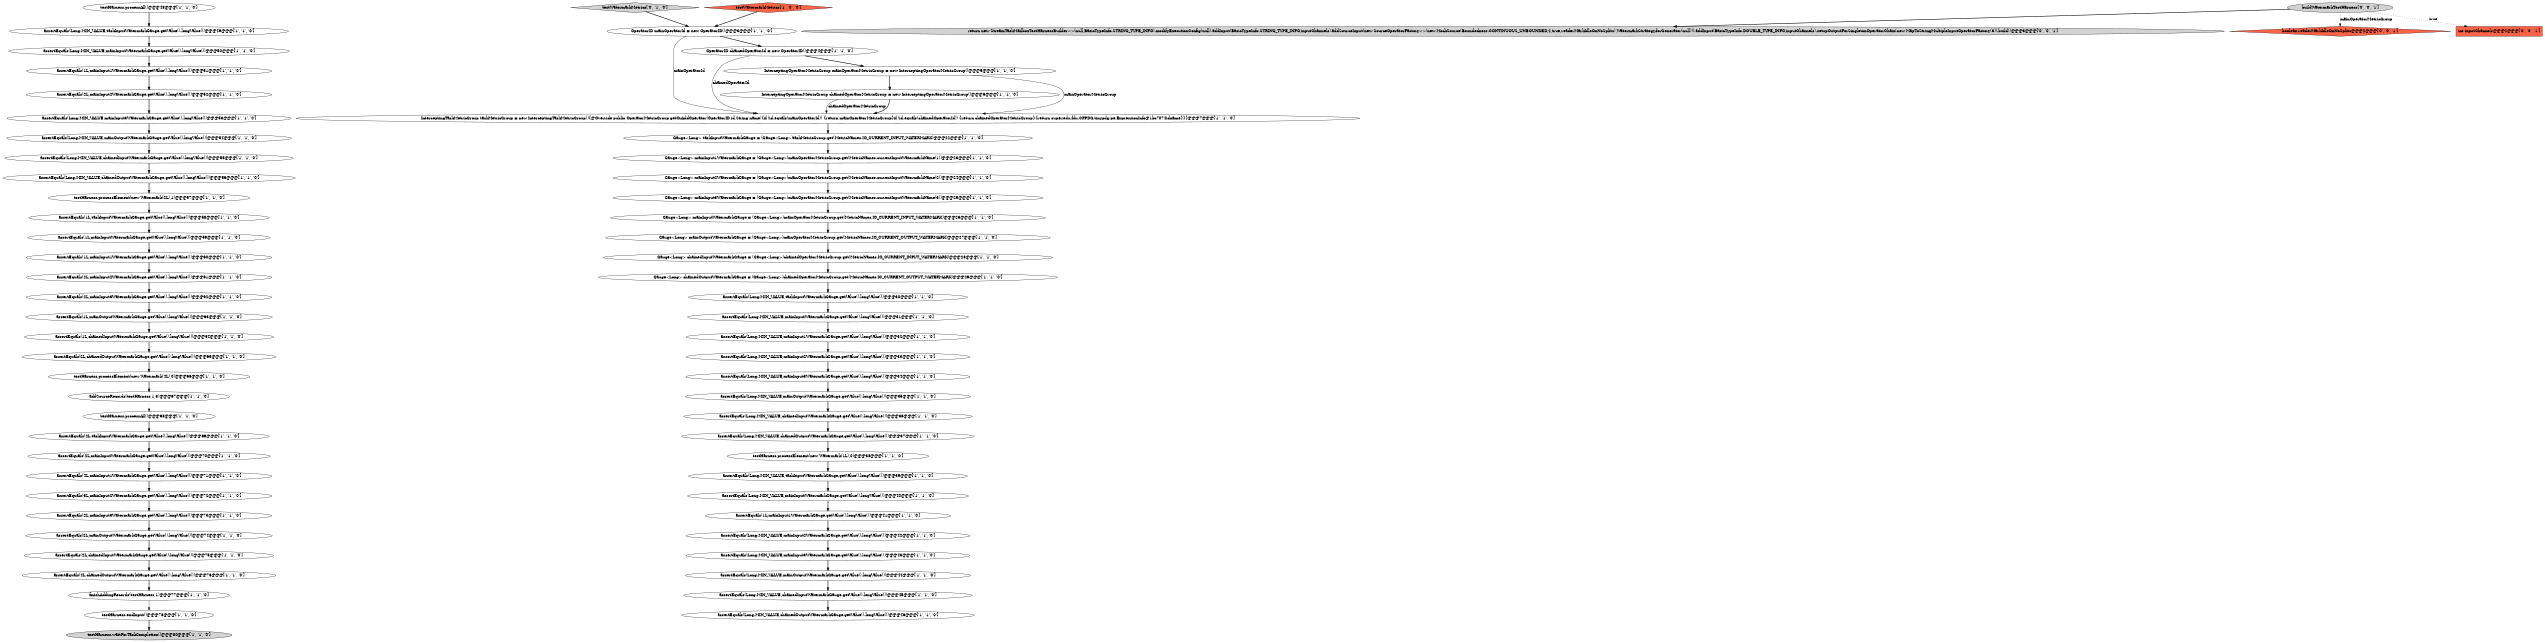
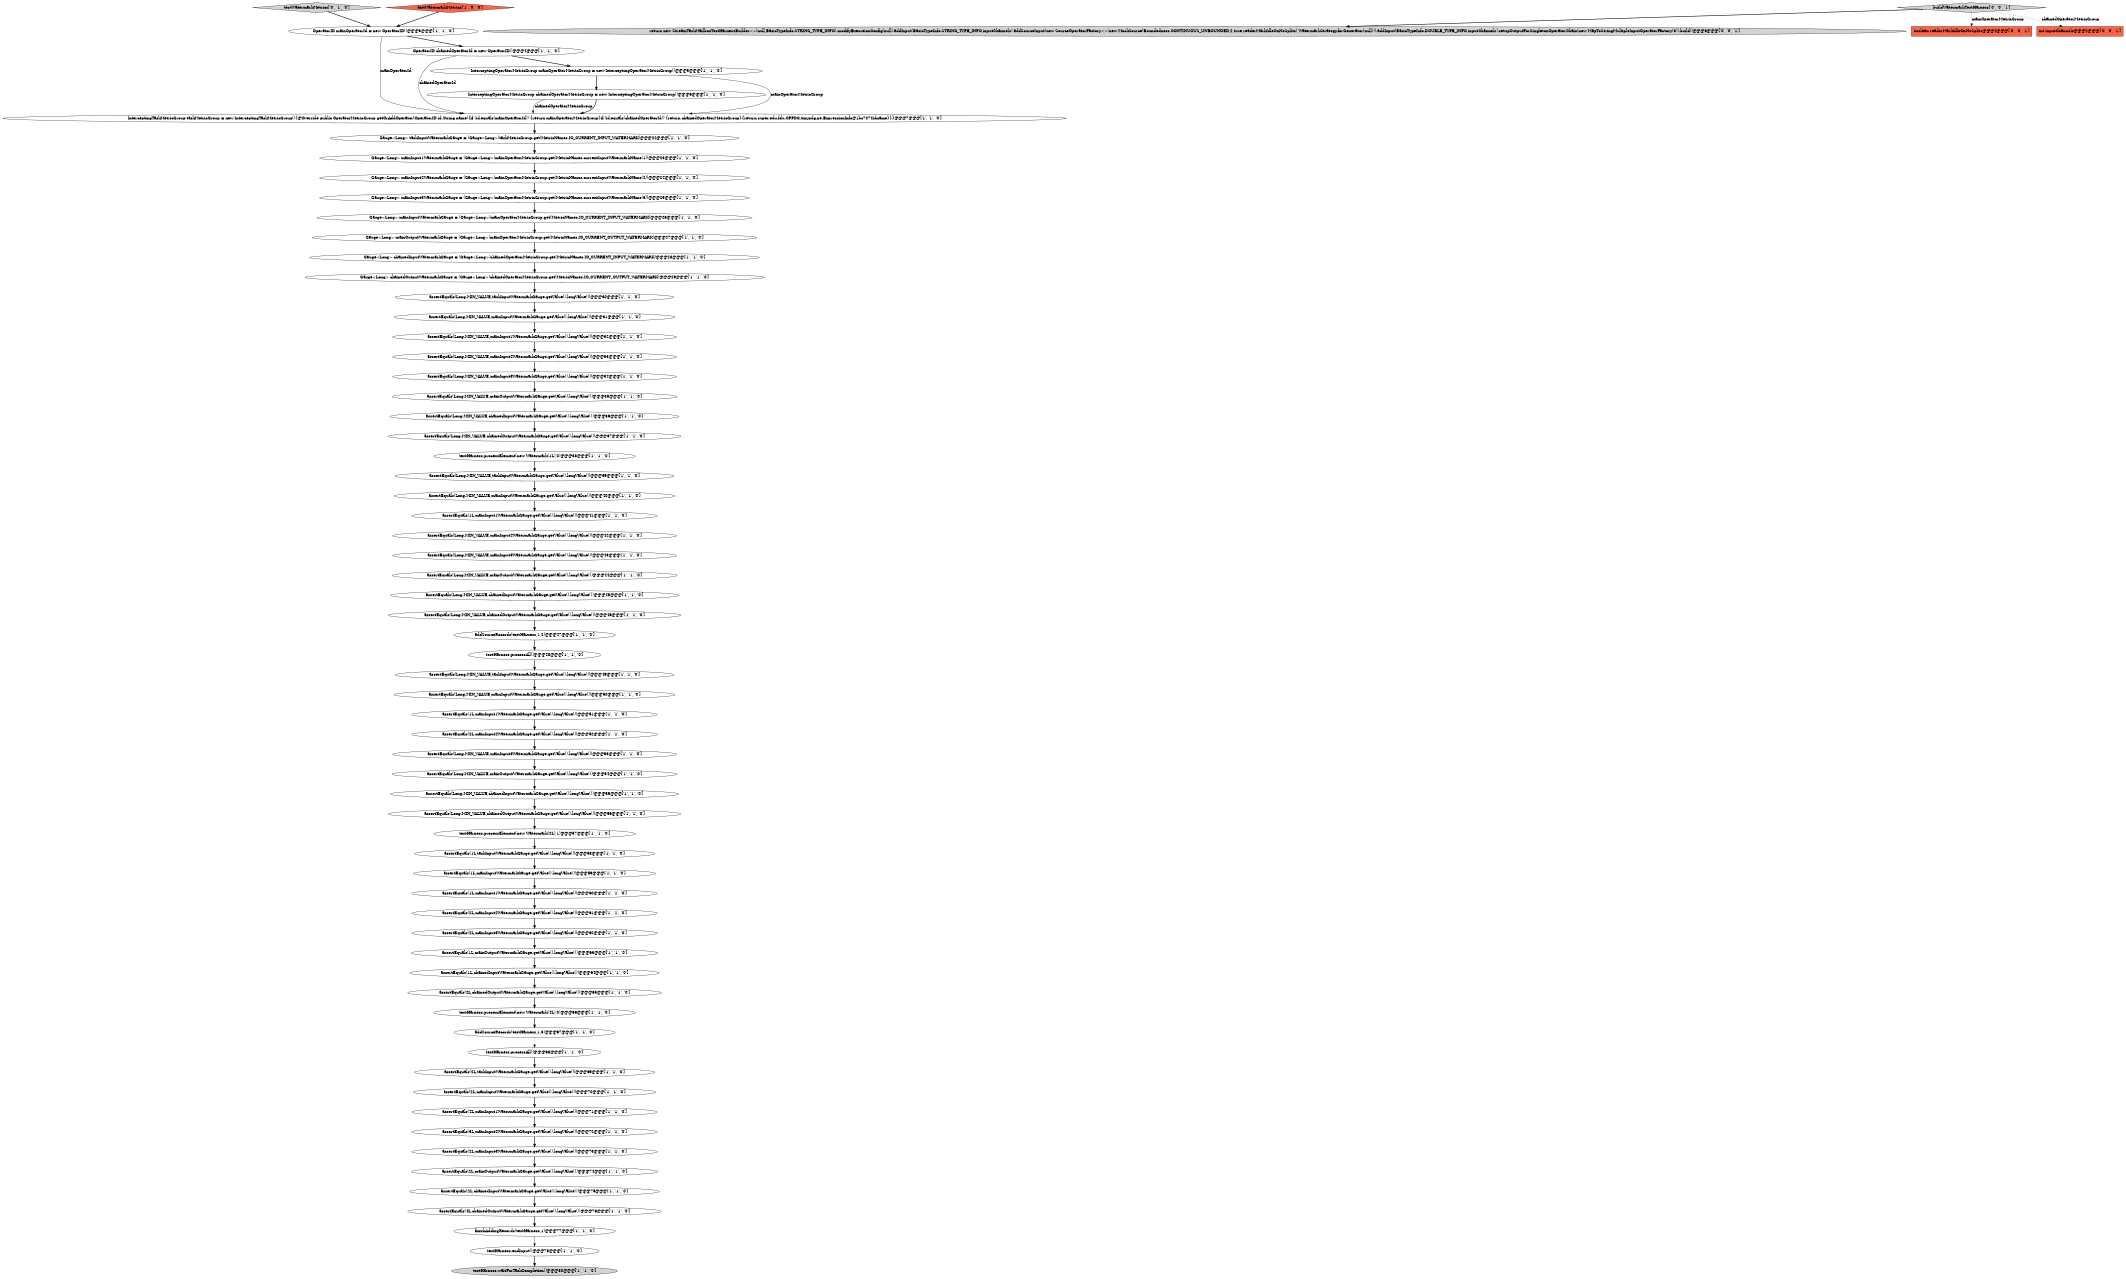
(2340, 8) -> (1972, 8)
(2433, 19) -> (2070, 19)
(2340, 31) -> (1972, 31)
none -> (535, 635)
